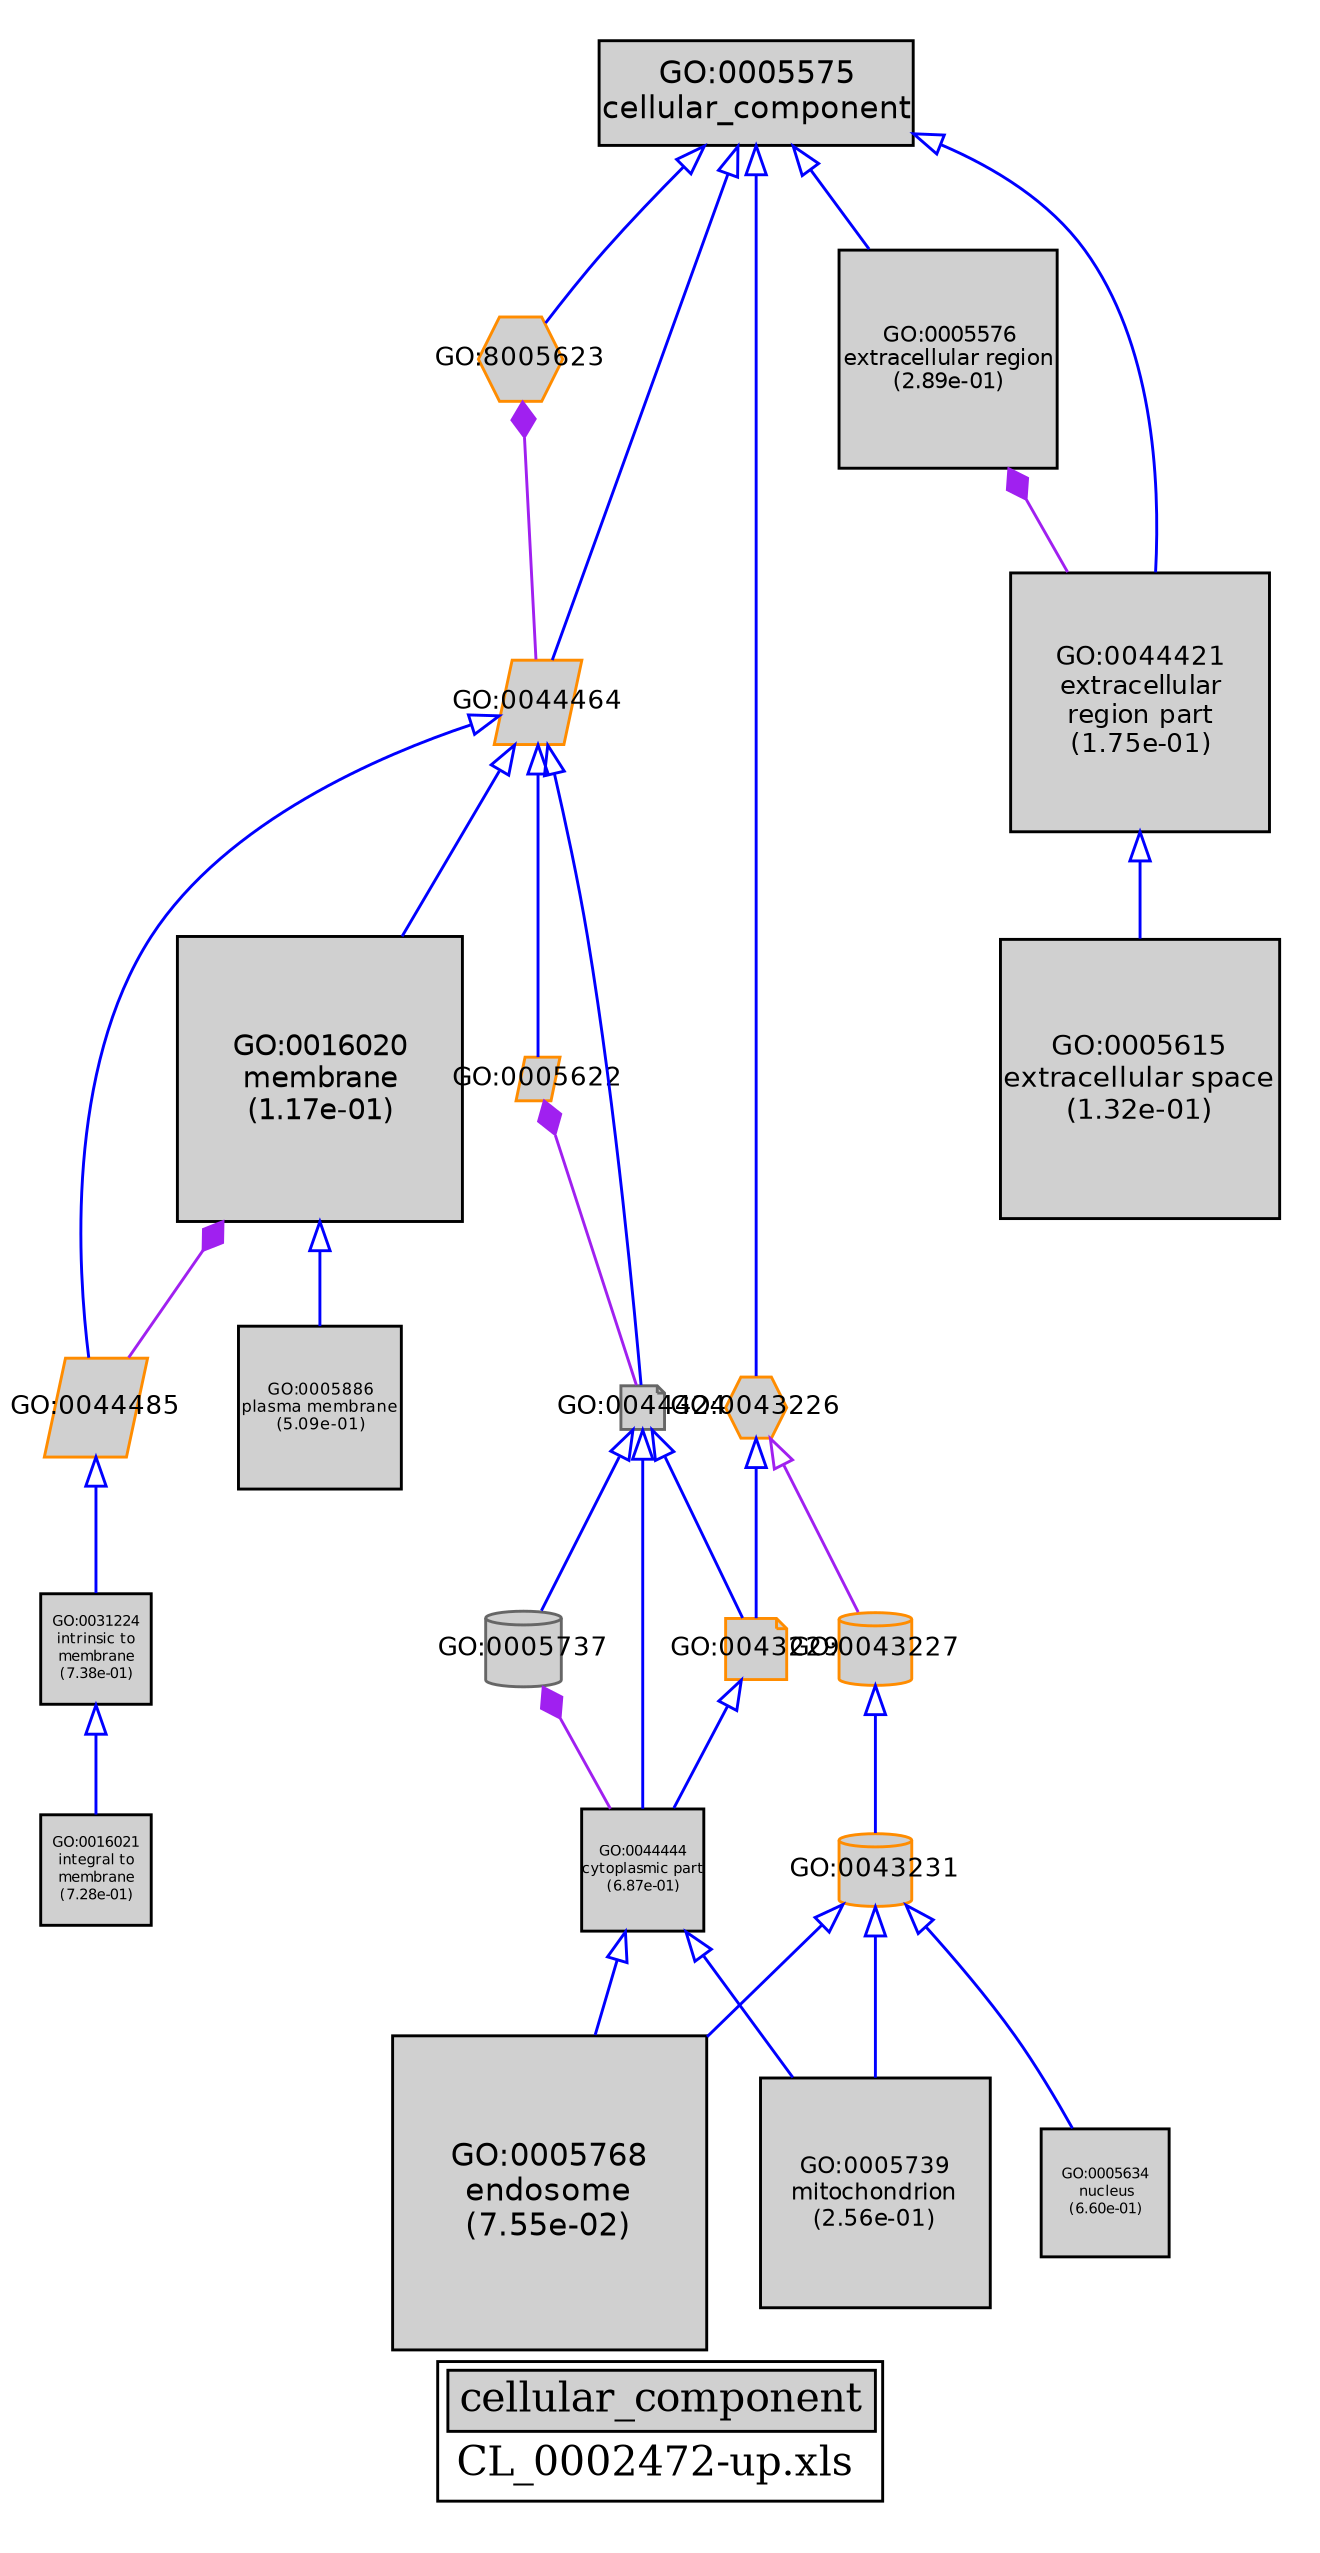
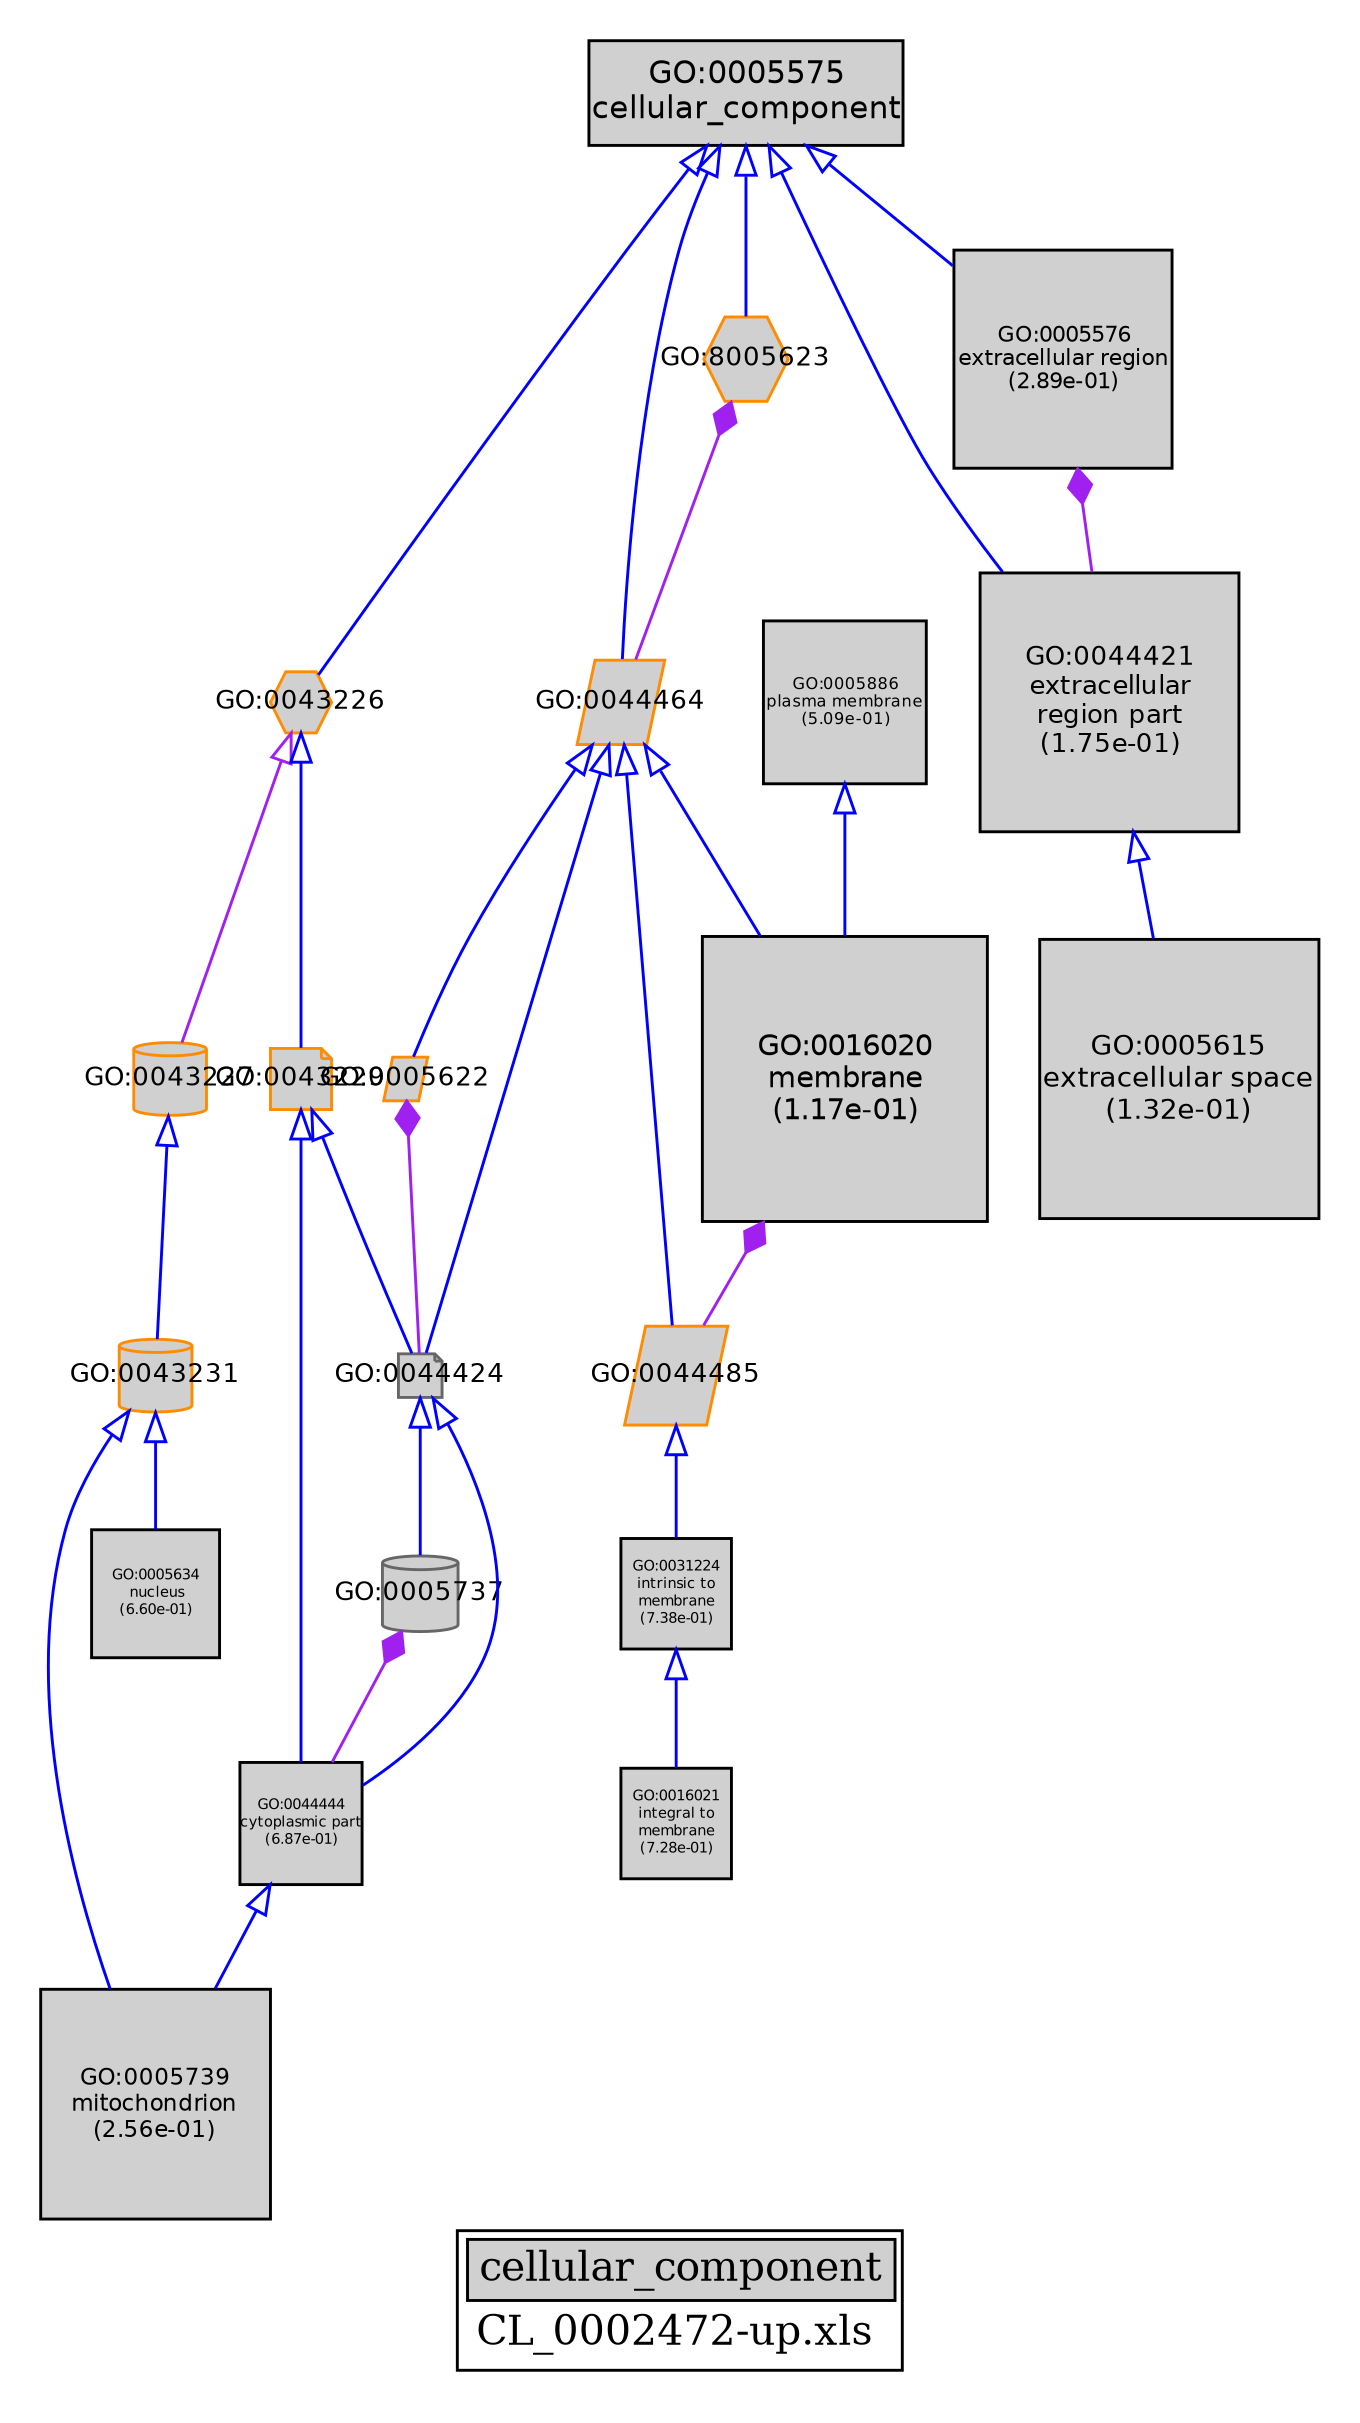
(320, 1289) -> (845, 875)
(704, 1538) -> (366, 1246)
(550, 2193) -> none
